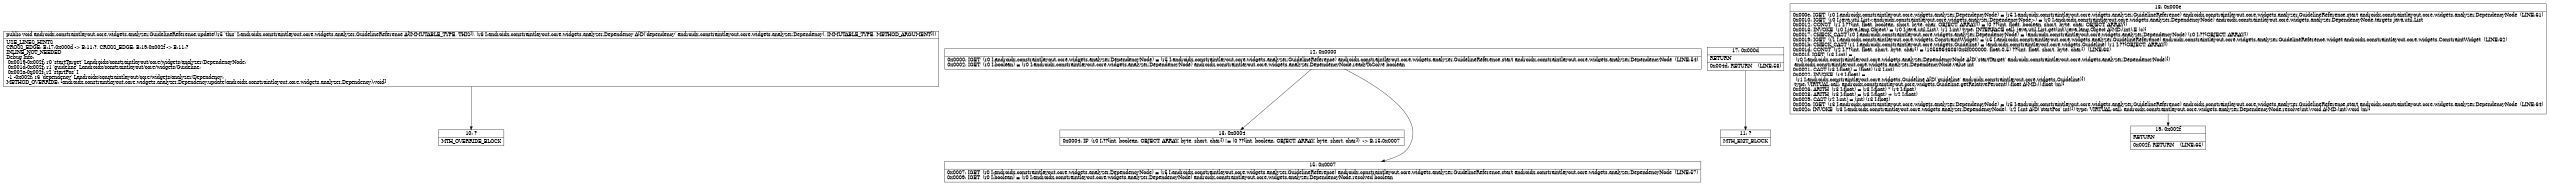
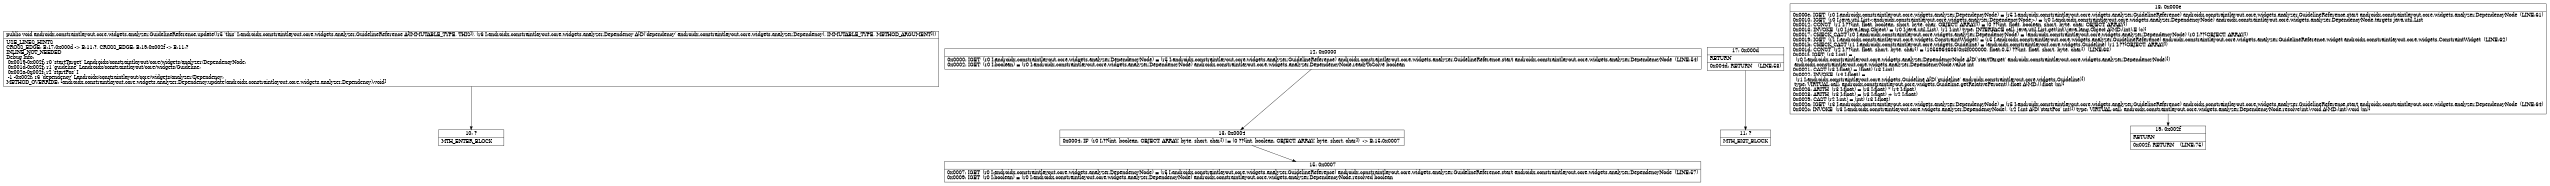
(1402, 109) -> (1272, 153)
(471, 142) -> (467, 142)
(2168, 145) -> (2168, 145)
